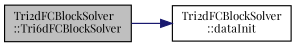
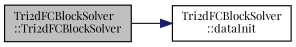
(68, 23) -> (68, 23)
